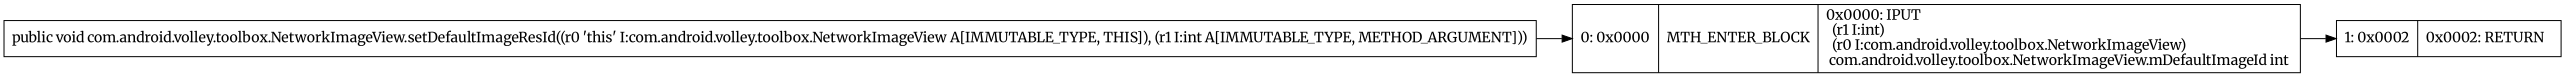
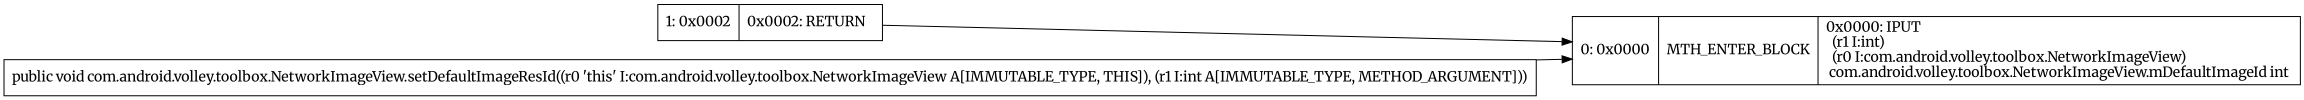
(2313, 39) -> (1222, 33)
